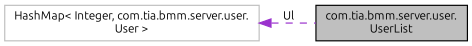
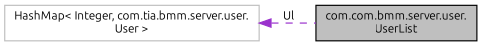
(392, 23) -> (396, 23)
